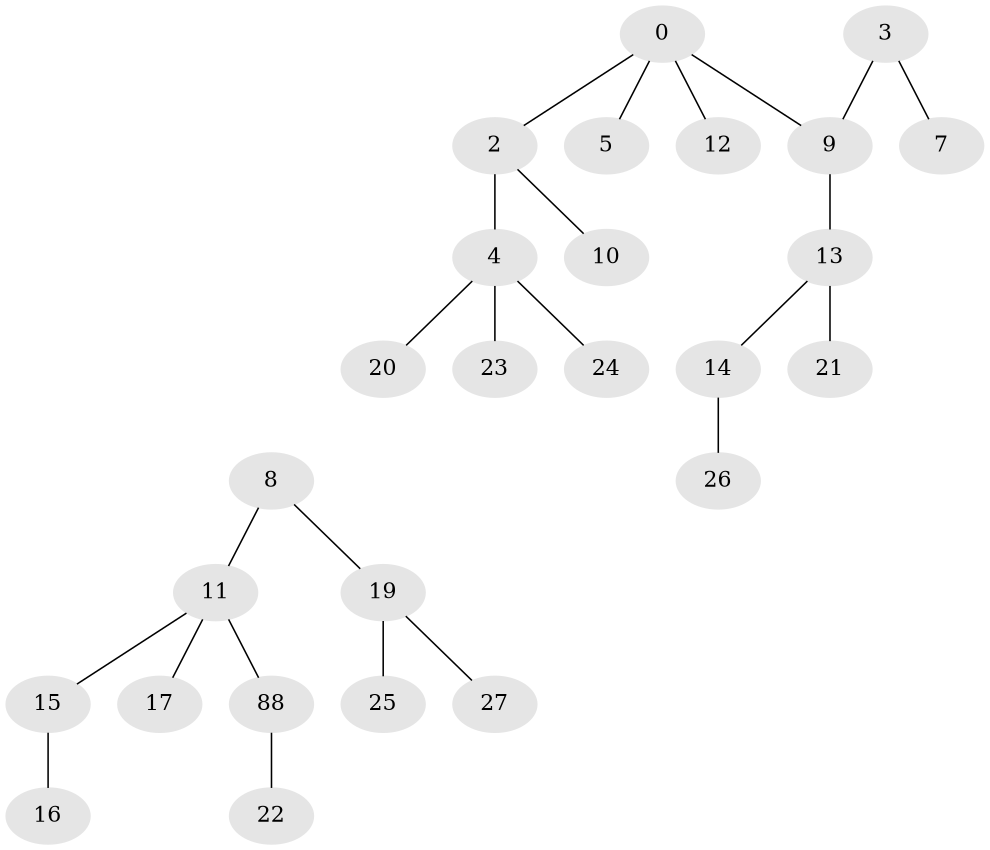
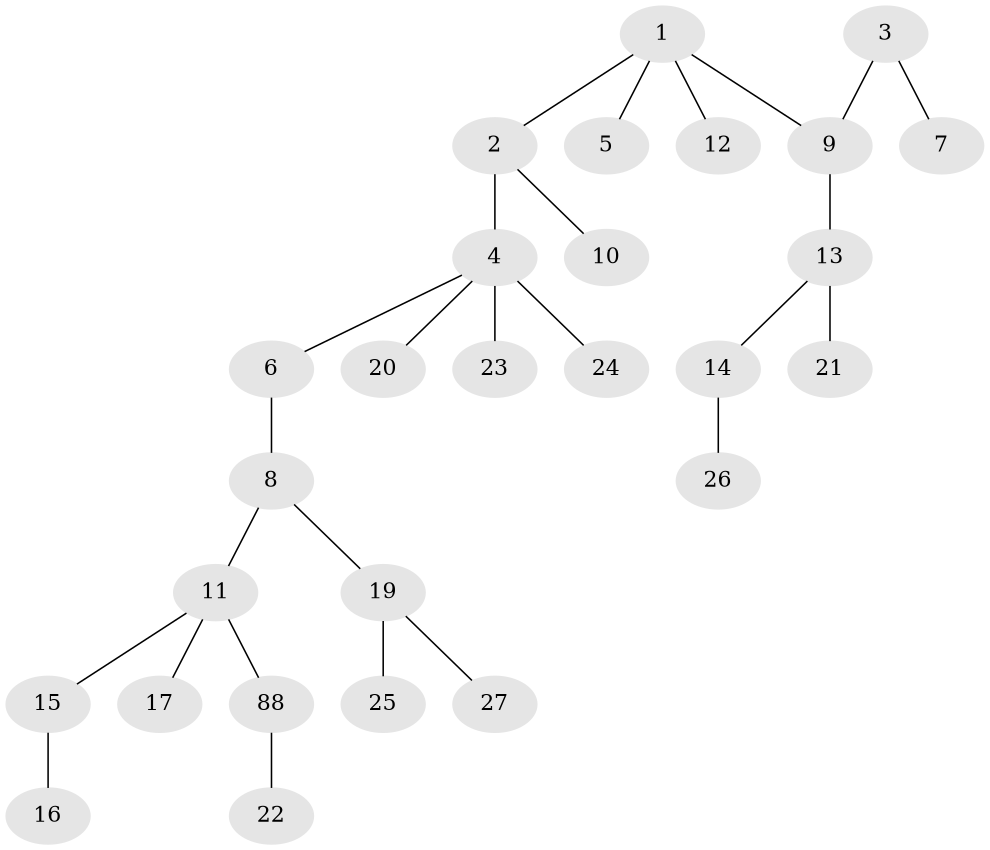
(662, 34) -> (662, 34)
none -> (271, 369)
